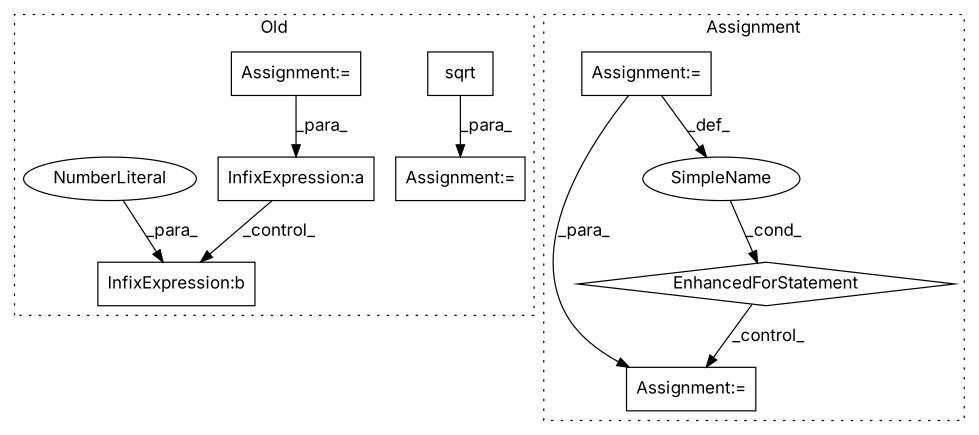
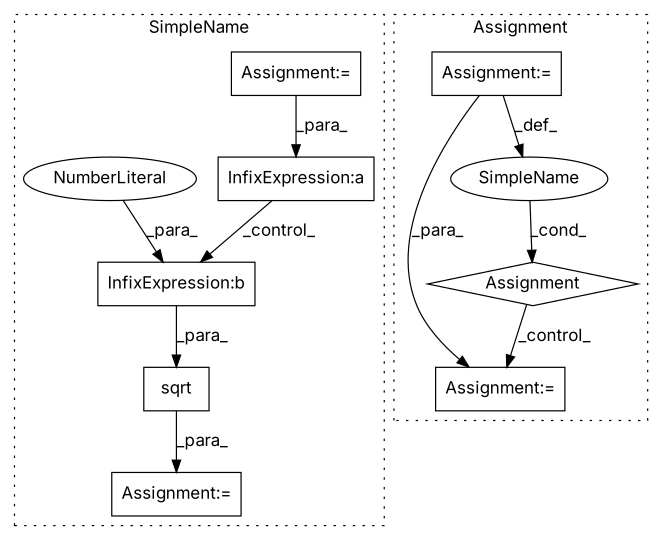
(274, 28) -> (199, 28)
(766, 284) -> (533, 284)
none -> (176, 330)
